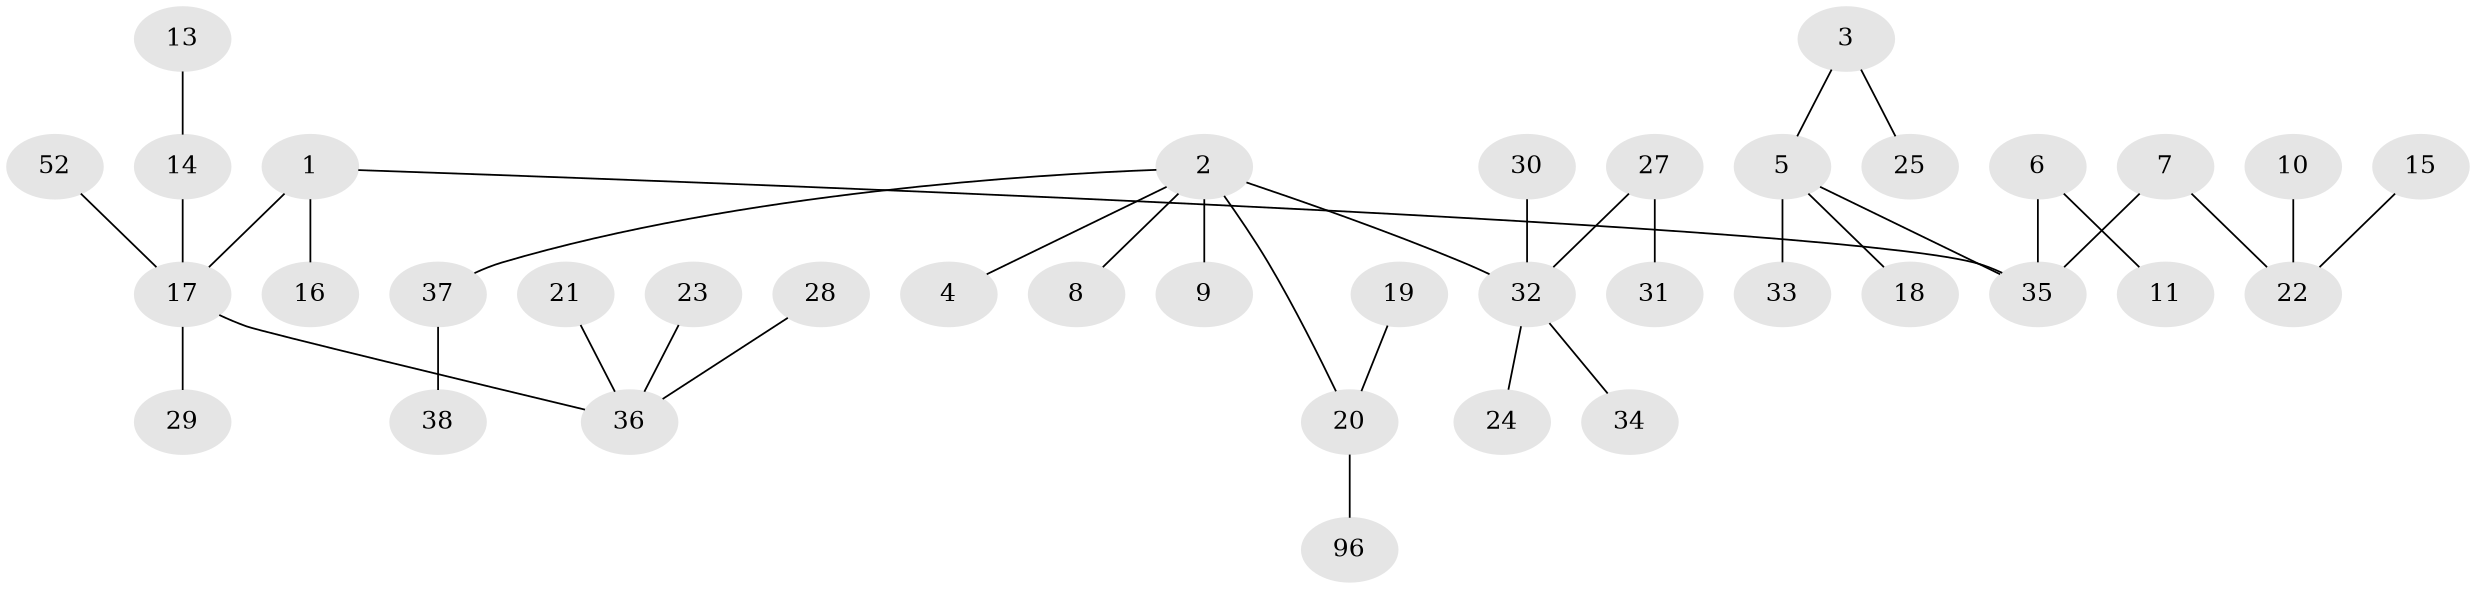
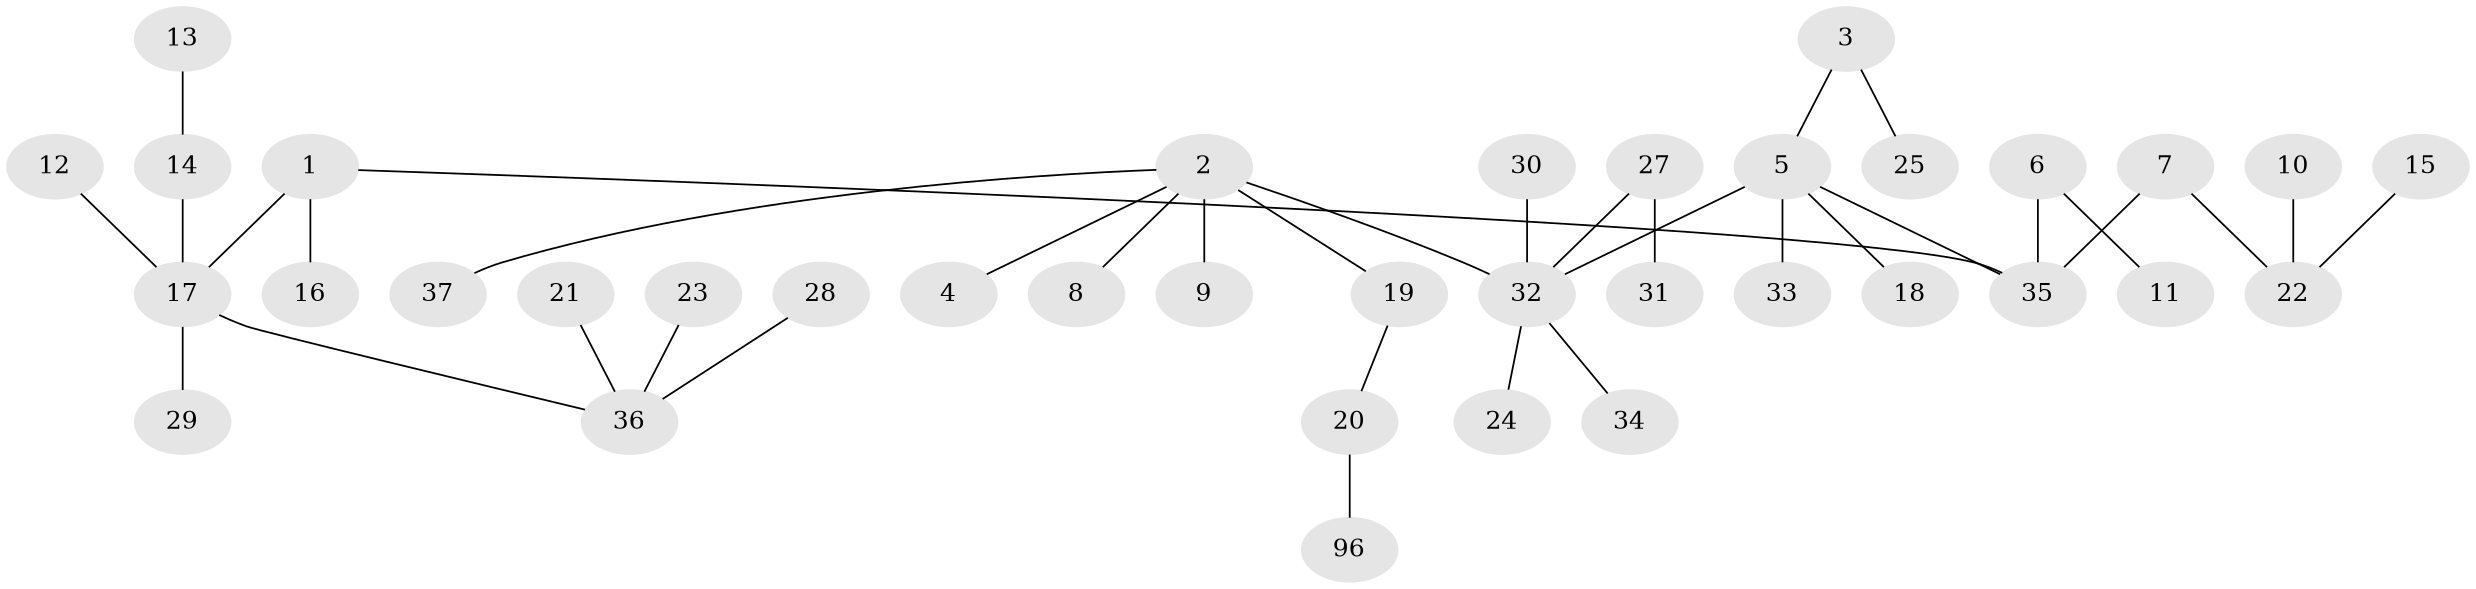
(55, 167) -> (55, 167)
none -> (1677, 220)
(1284, 291) -> (1302, 231)
(438, 422) -> none
